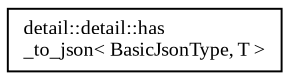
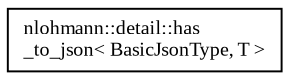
(145, 40) -> (145, 40)
